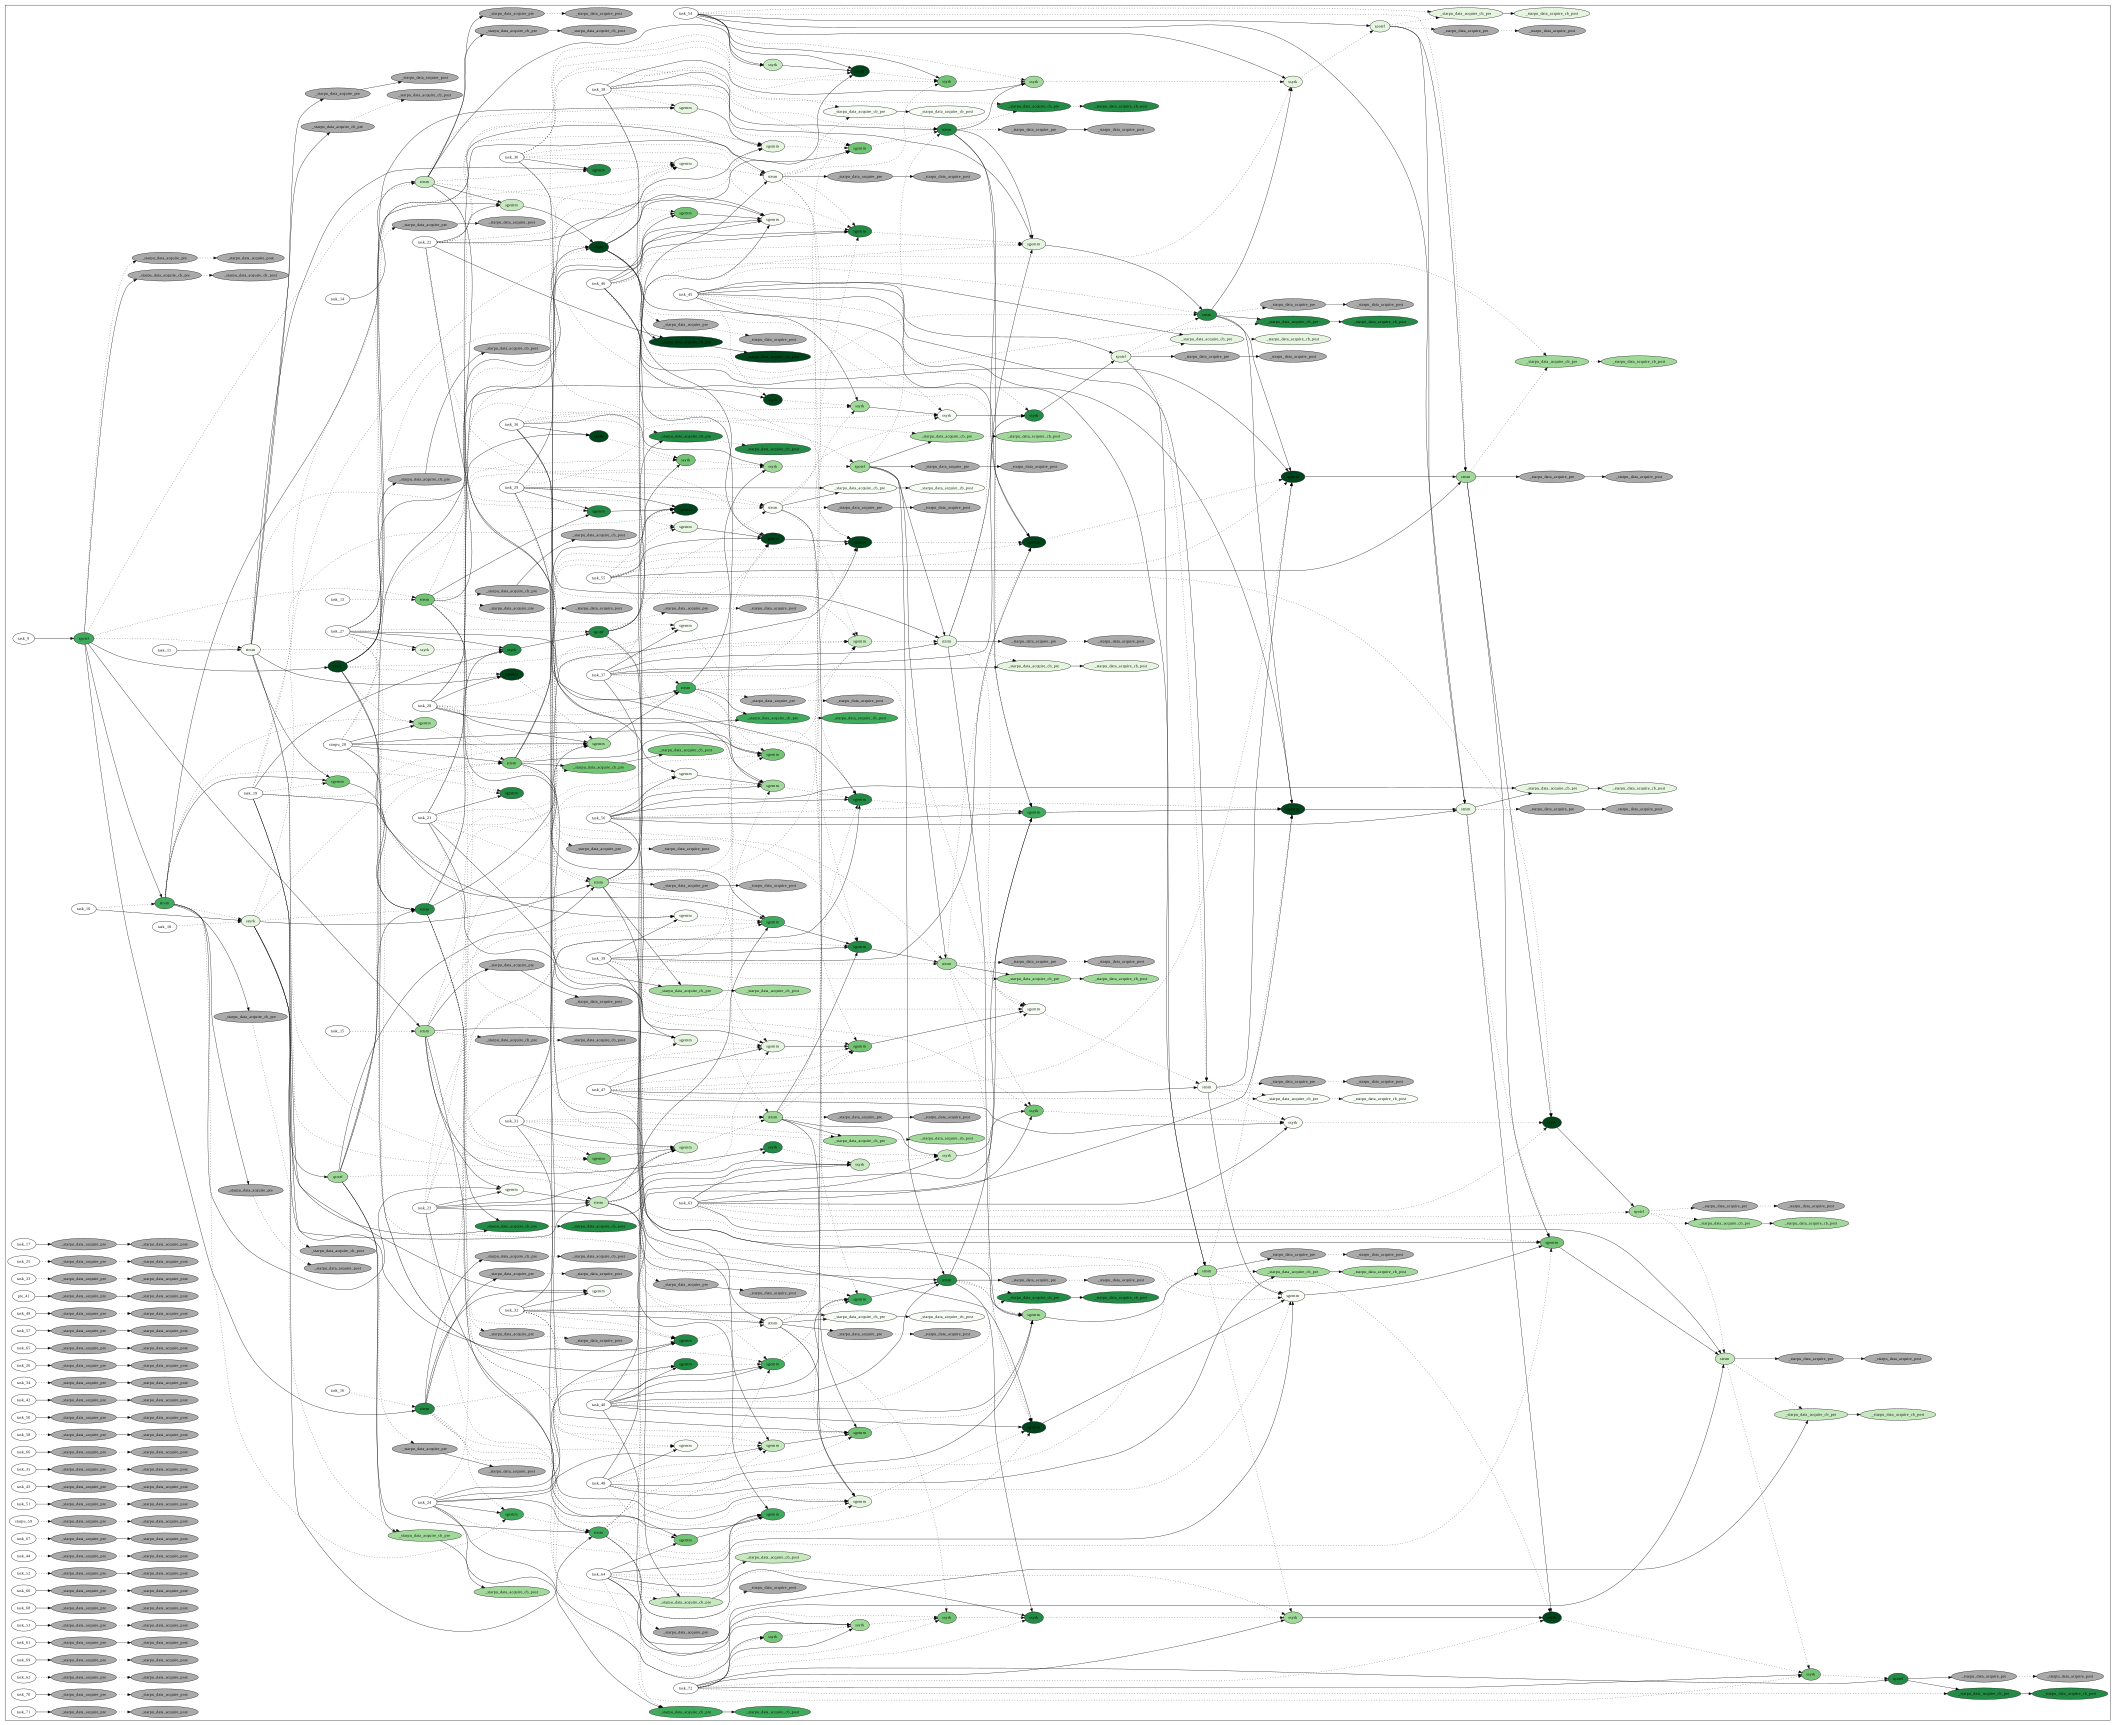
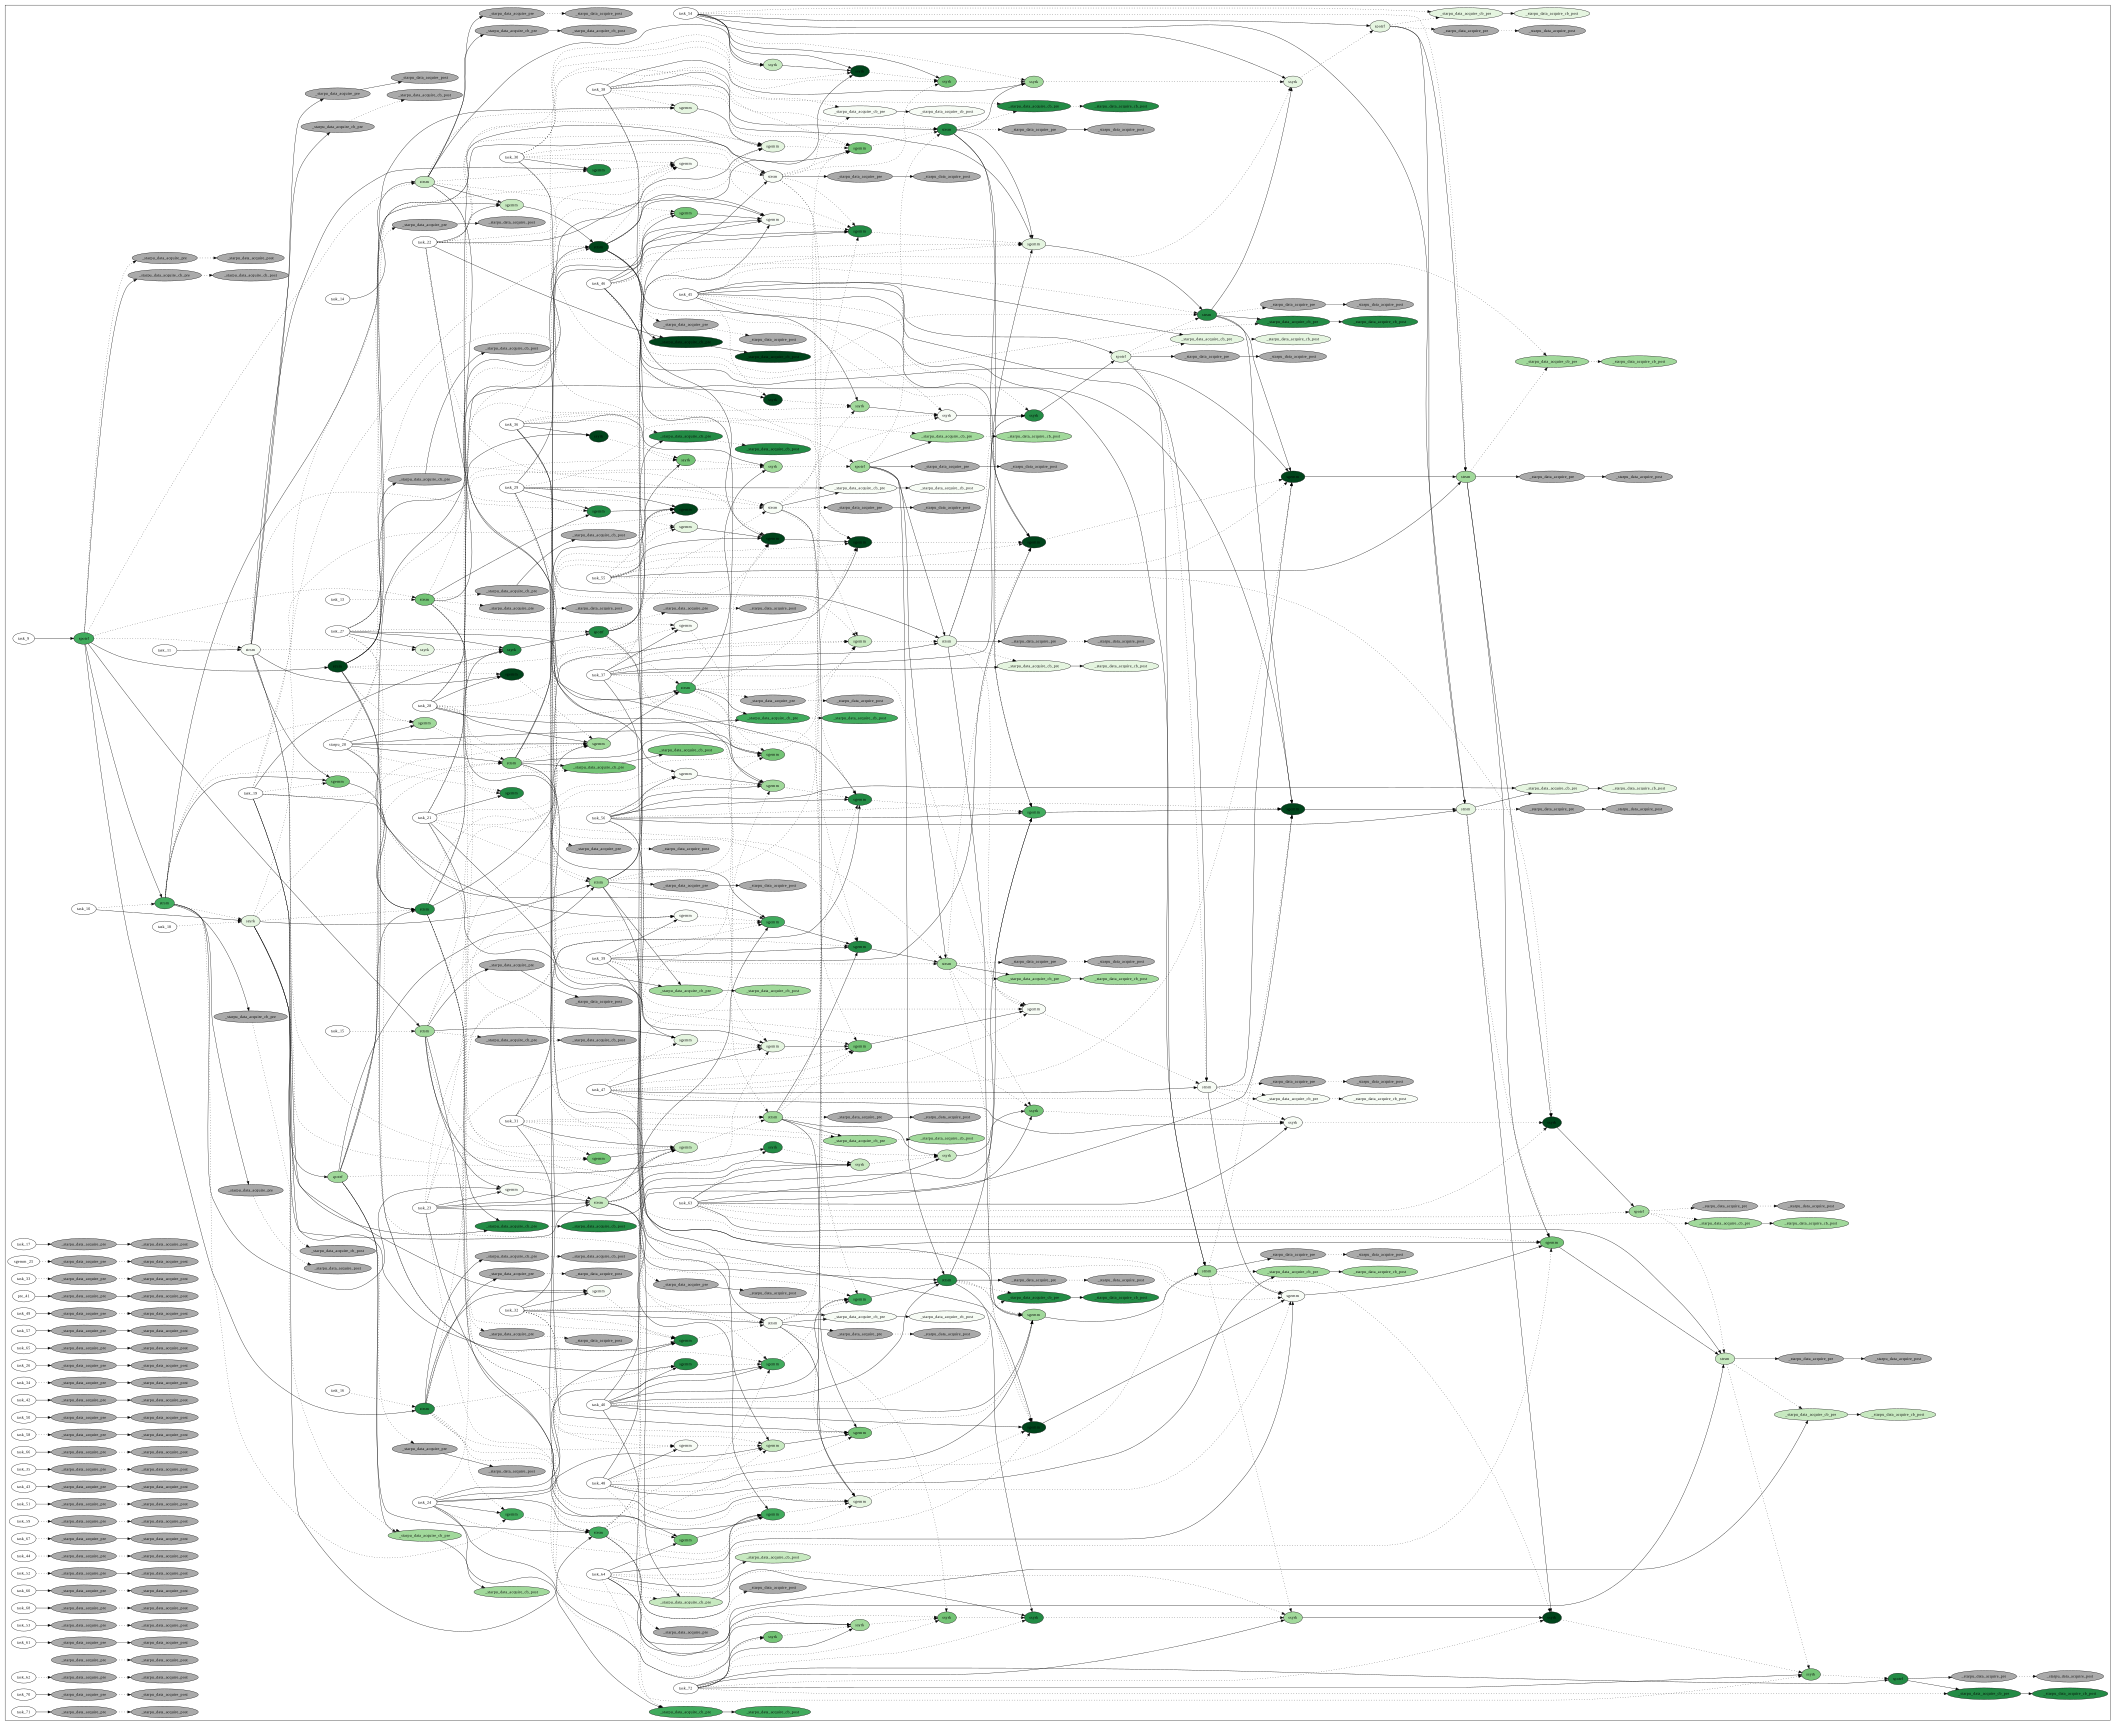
(24, 1262) -> (24, 1262)
(24, 1521) -> (24, 1521)
(24, 1660) -> none
